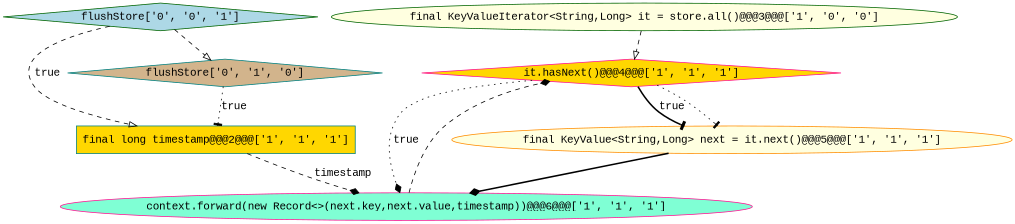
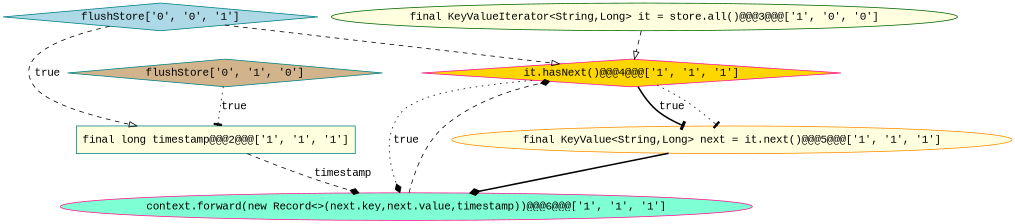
(161, 17) -> (161, 17)
(190, 42) -> (388, 44)
(216, 140) -> (216, 140)
